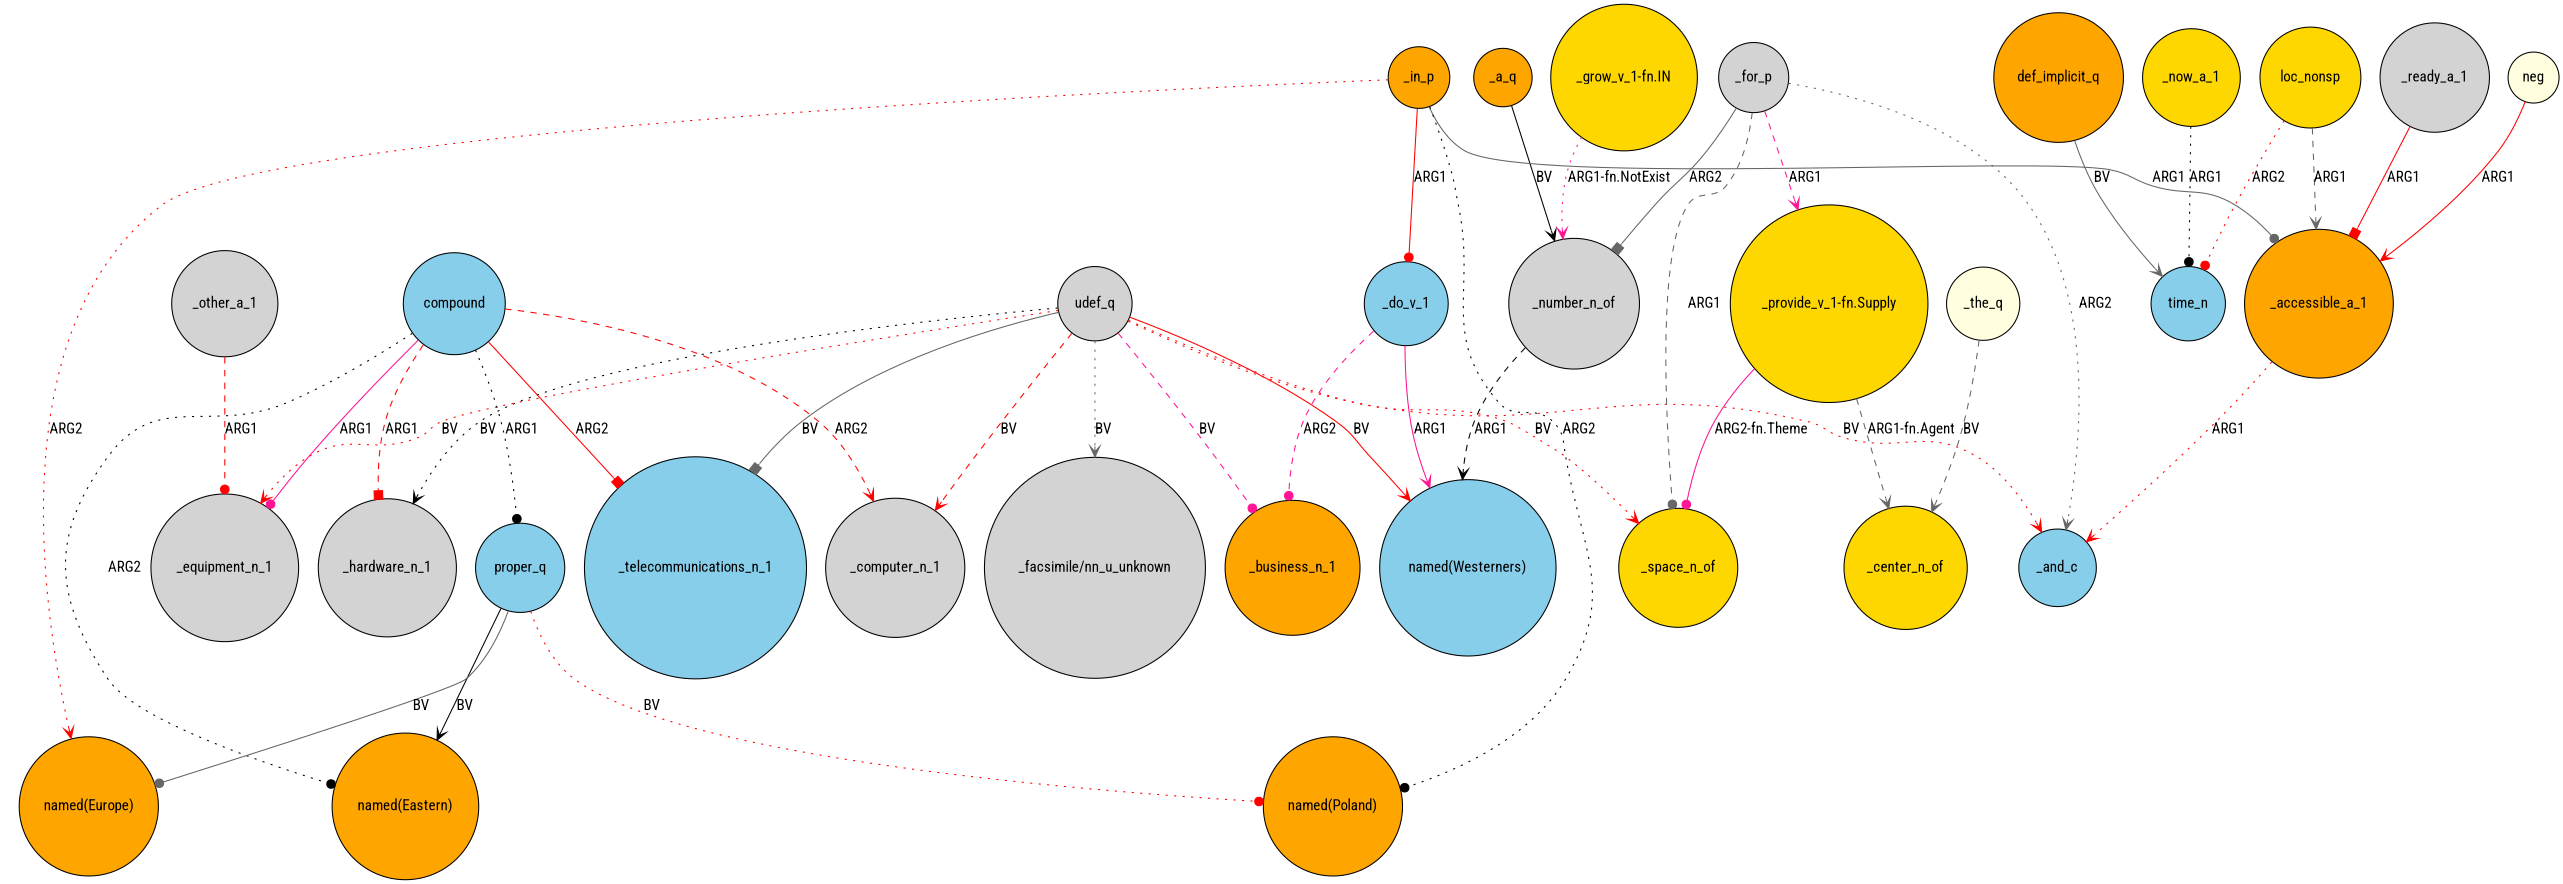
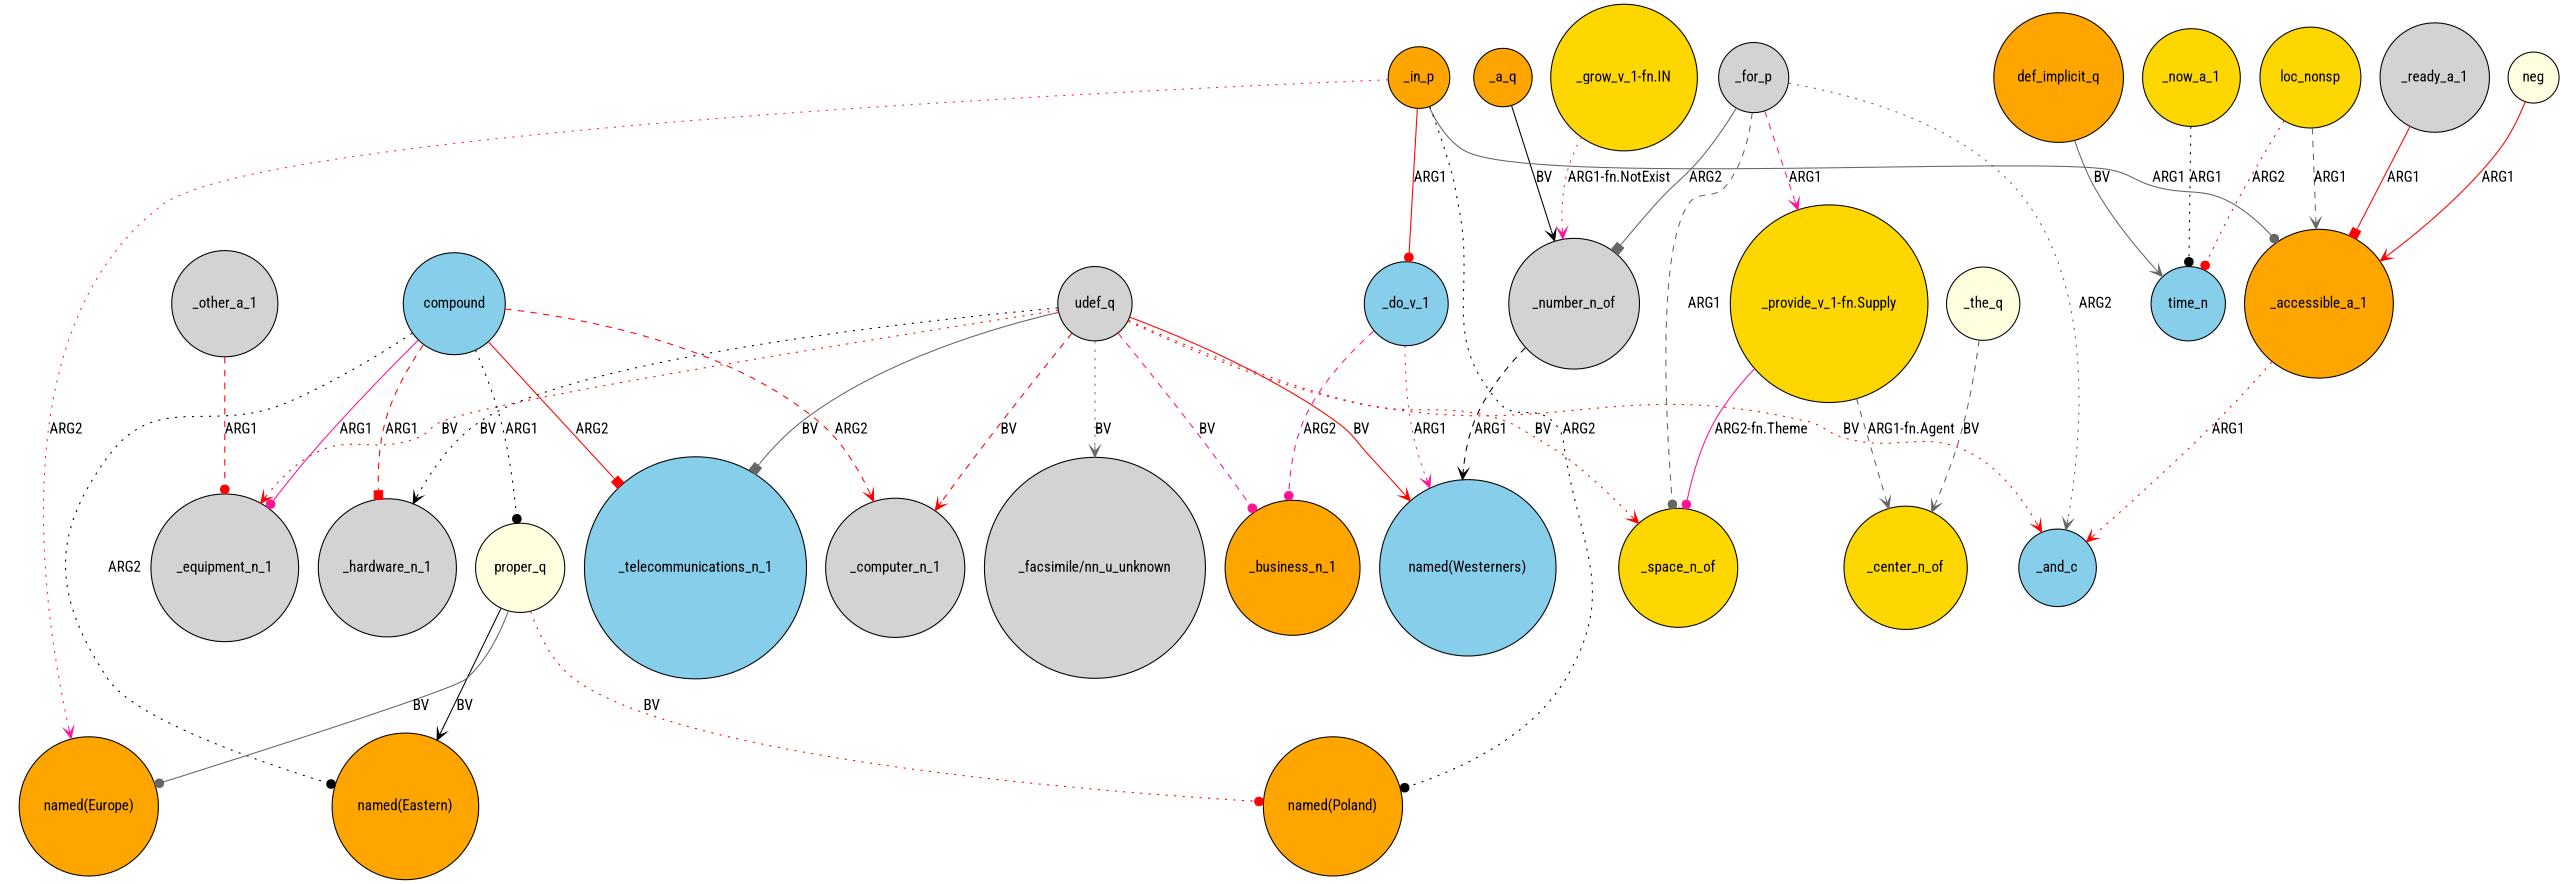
(493, 140) -> (493, 140)
(1410, 420) -> (1410, 420)
(520, 568) -> (520, 568)
